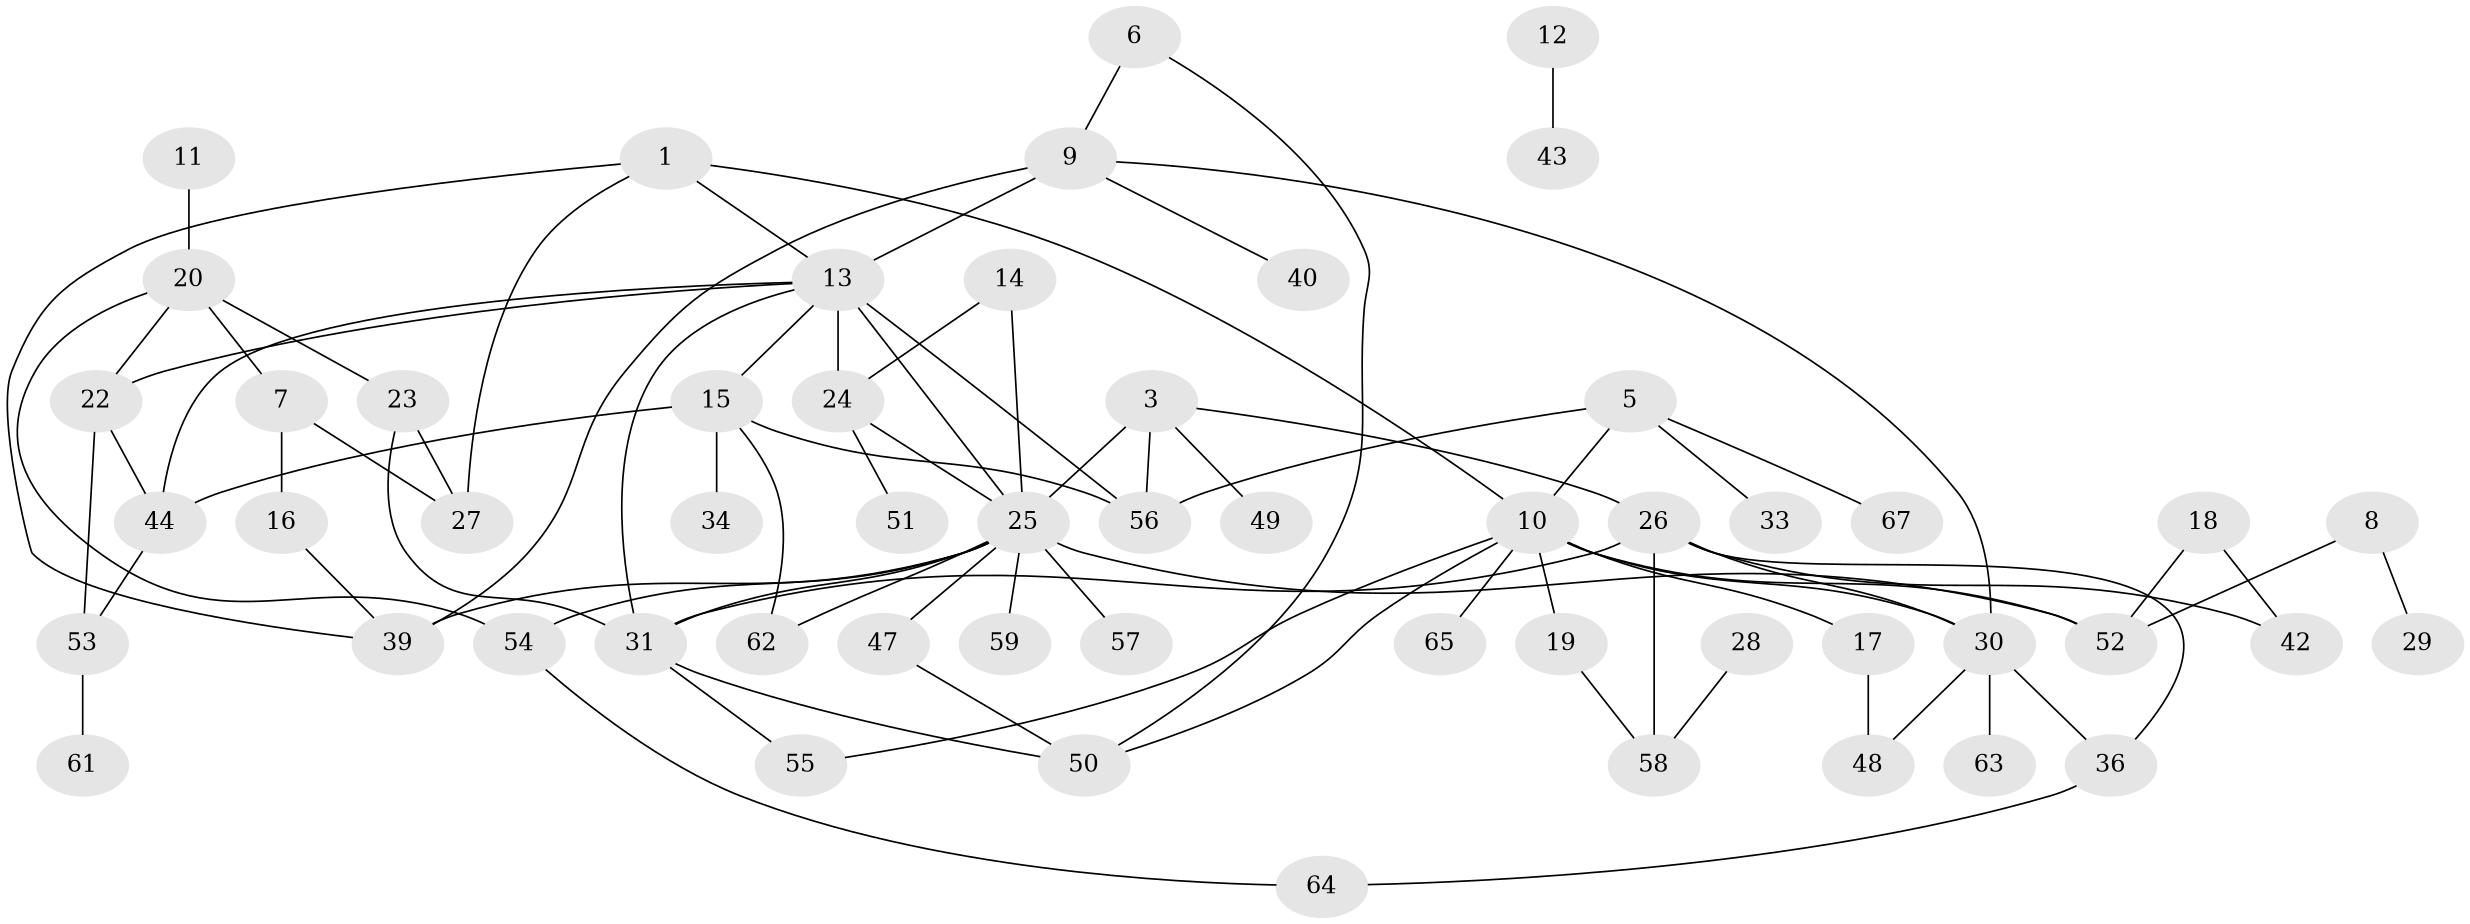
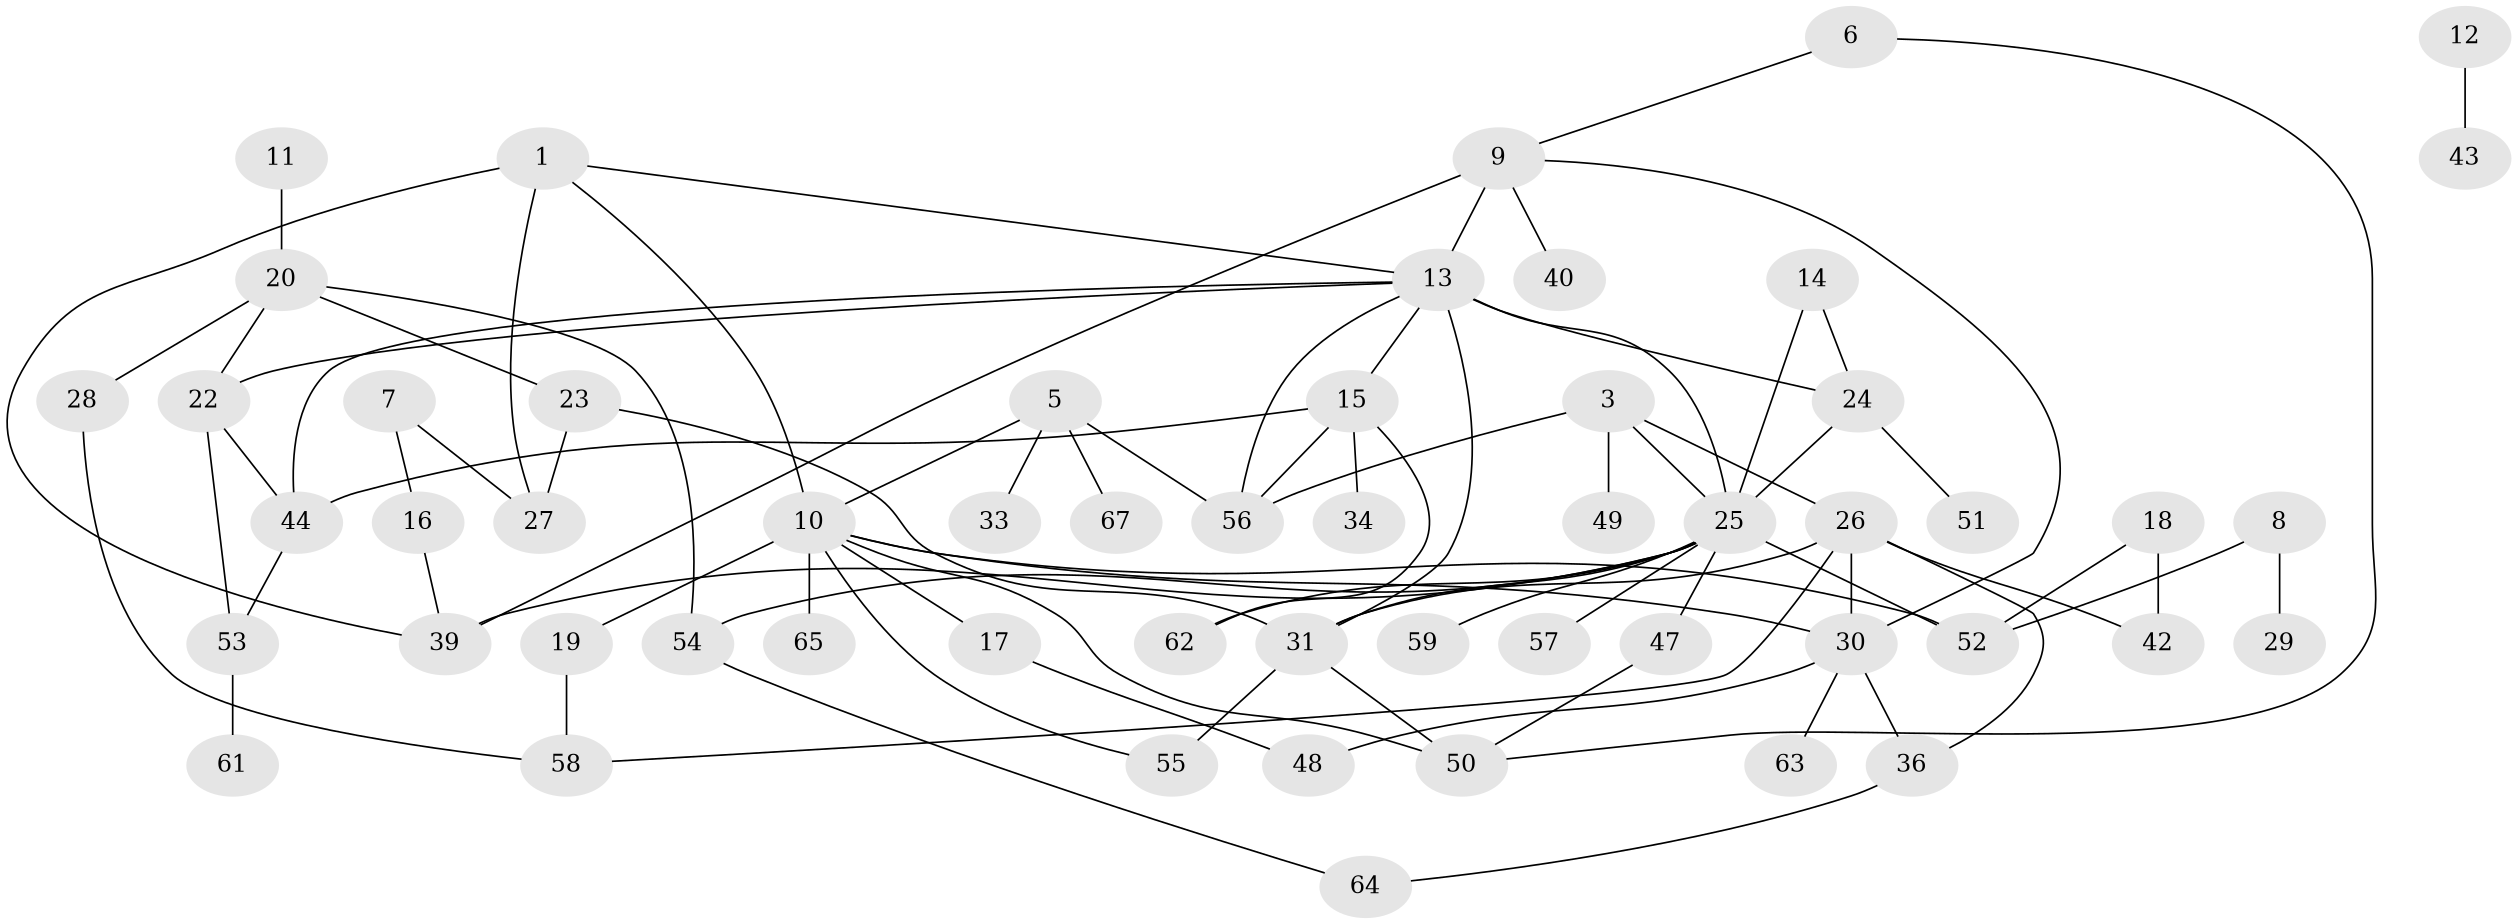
(235, 341) -> (182, 341)
